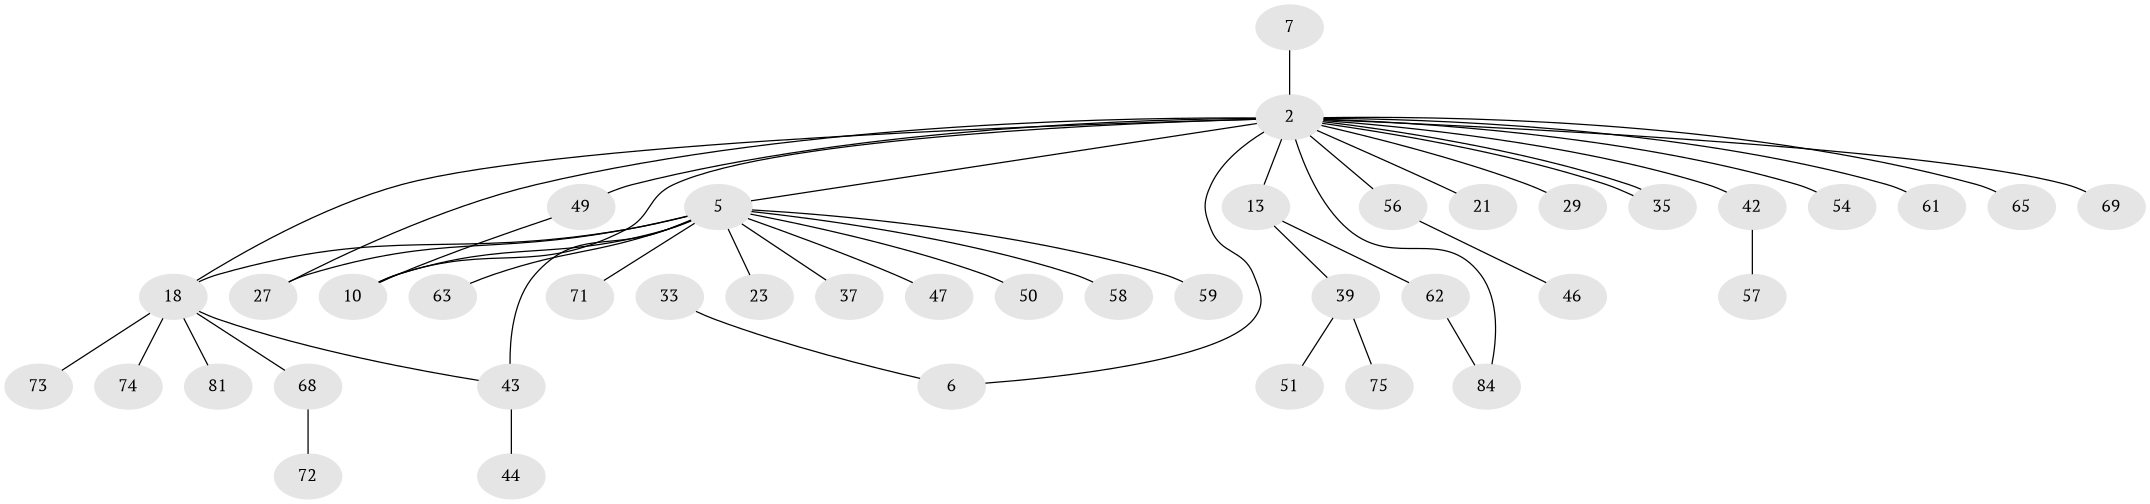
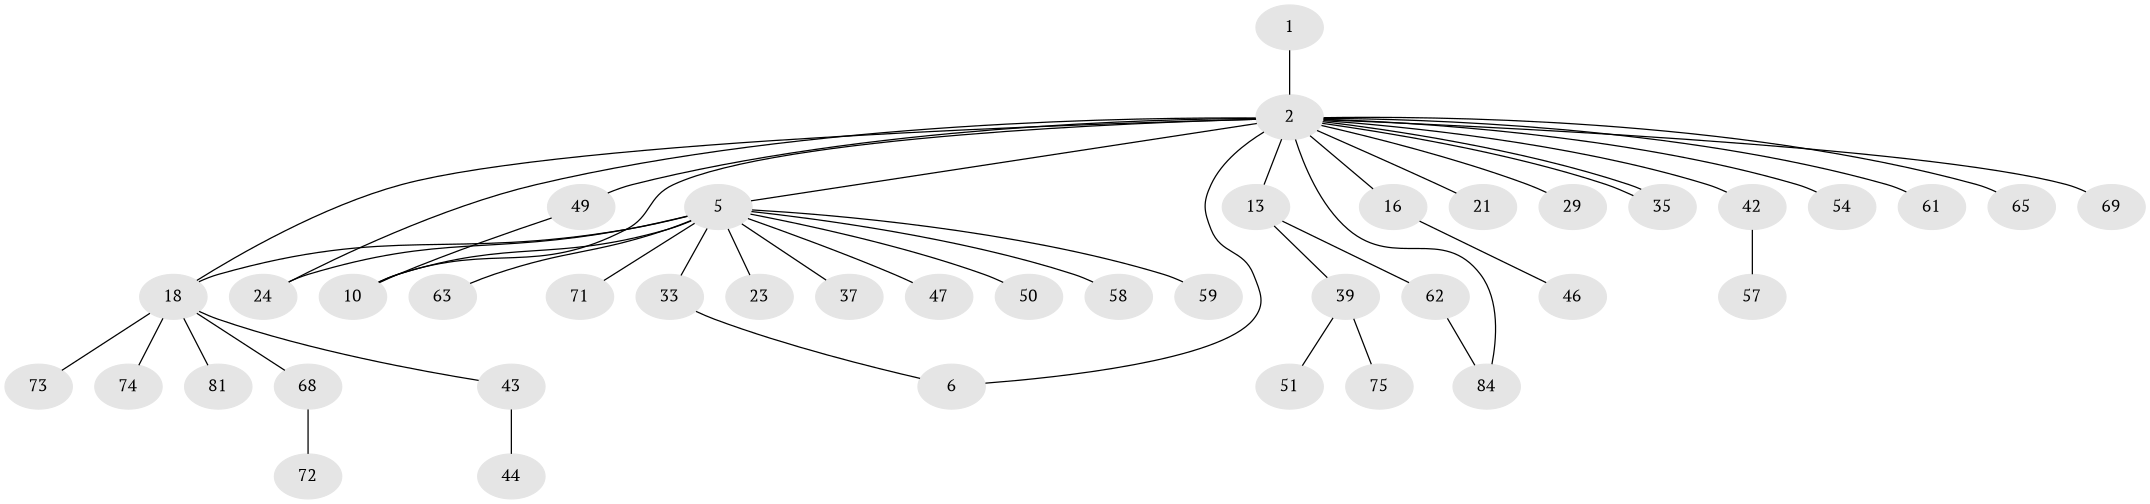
(1290, 27) -> (1290, 27)
(1393, 207) -> (1393, 207)
(538, 272) -> (694, 252)
(263, 297) -> (263, 297)
